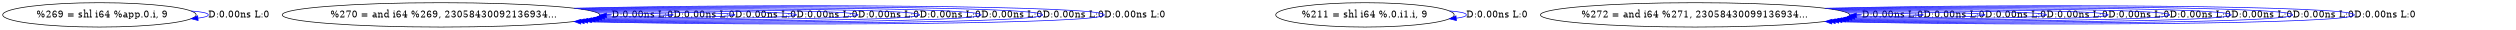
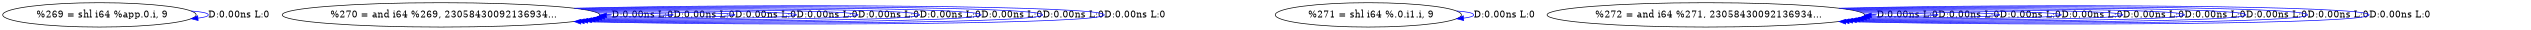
(1365, 15) -> (1368, 15)
(1695, 15) -> (1706, 15)
